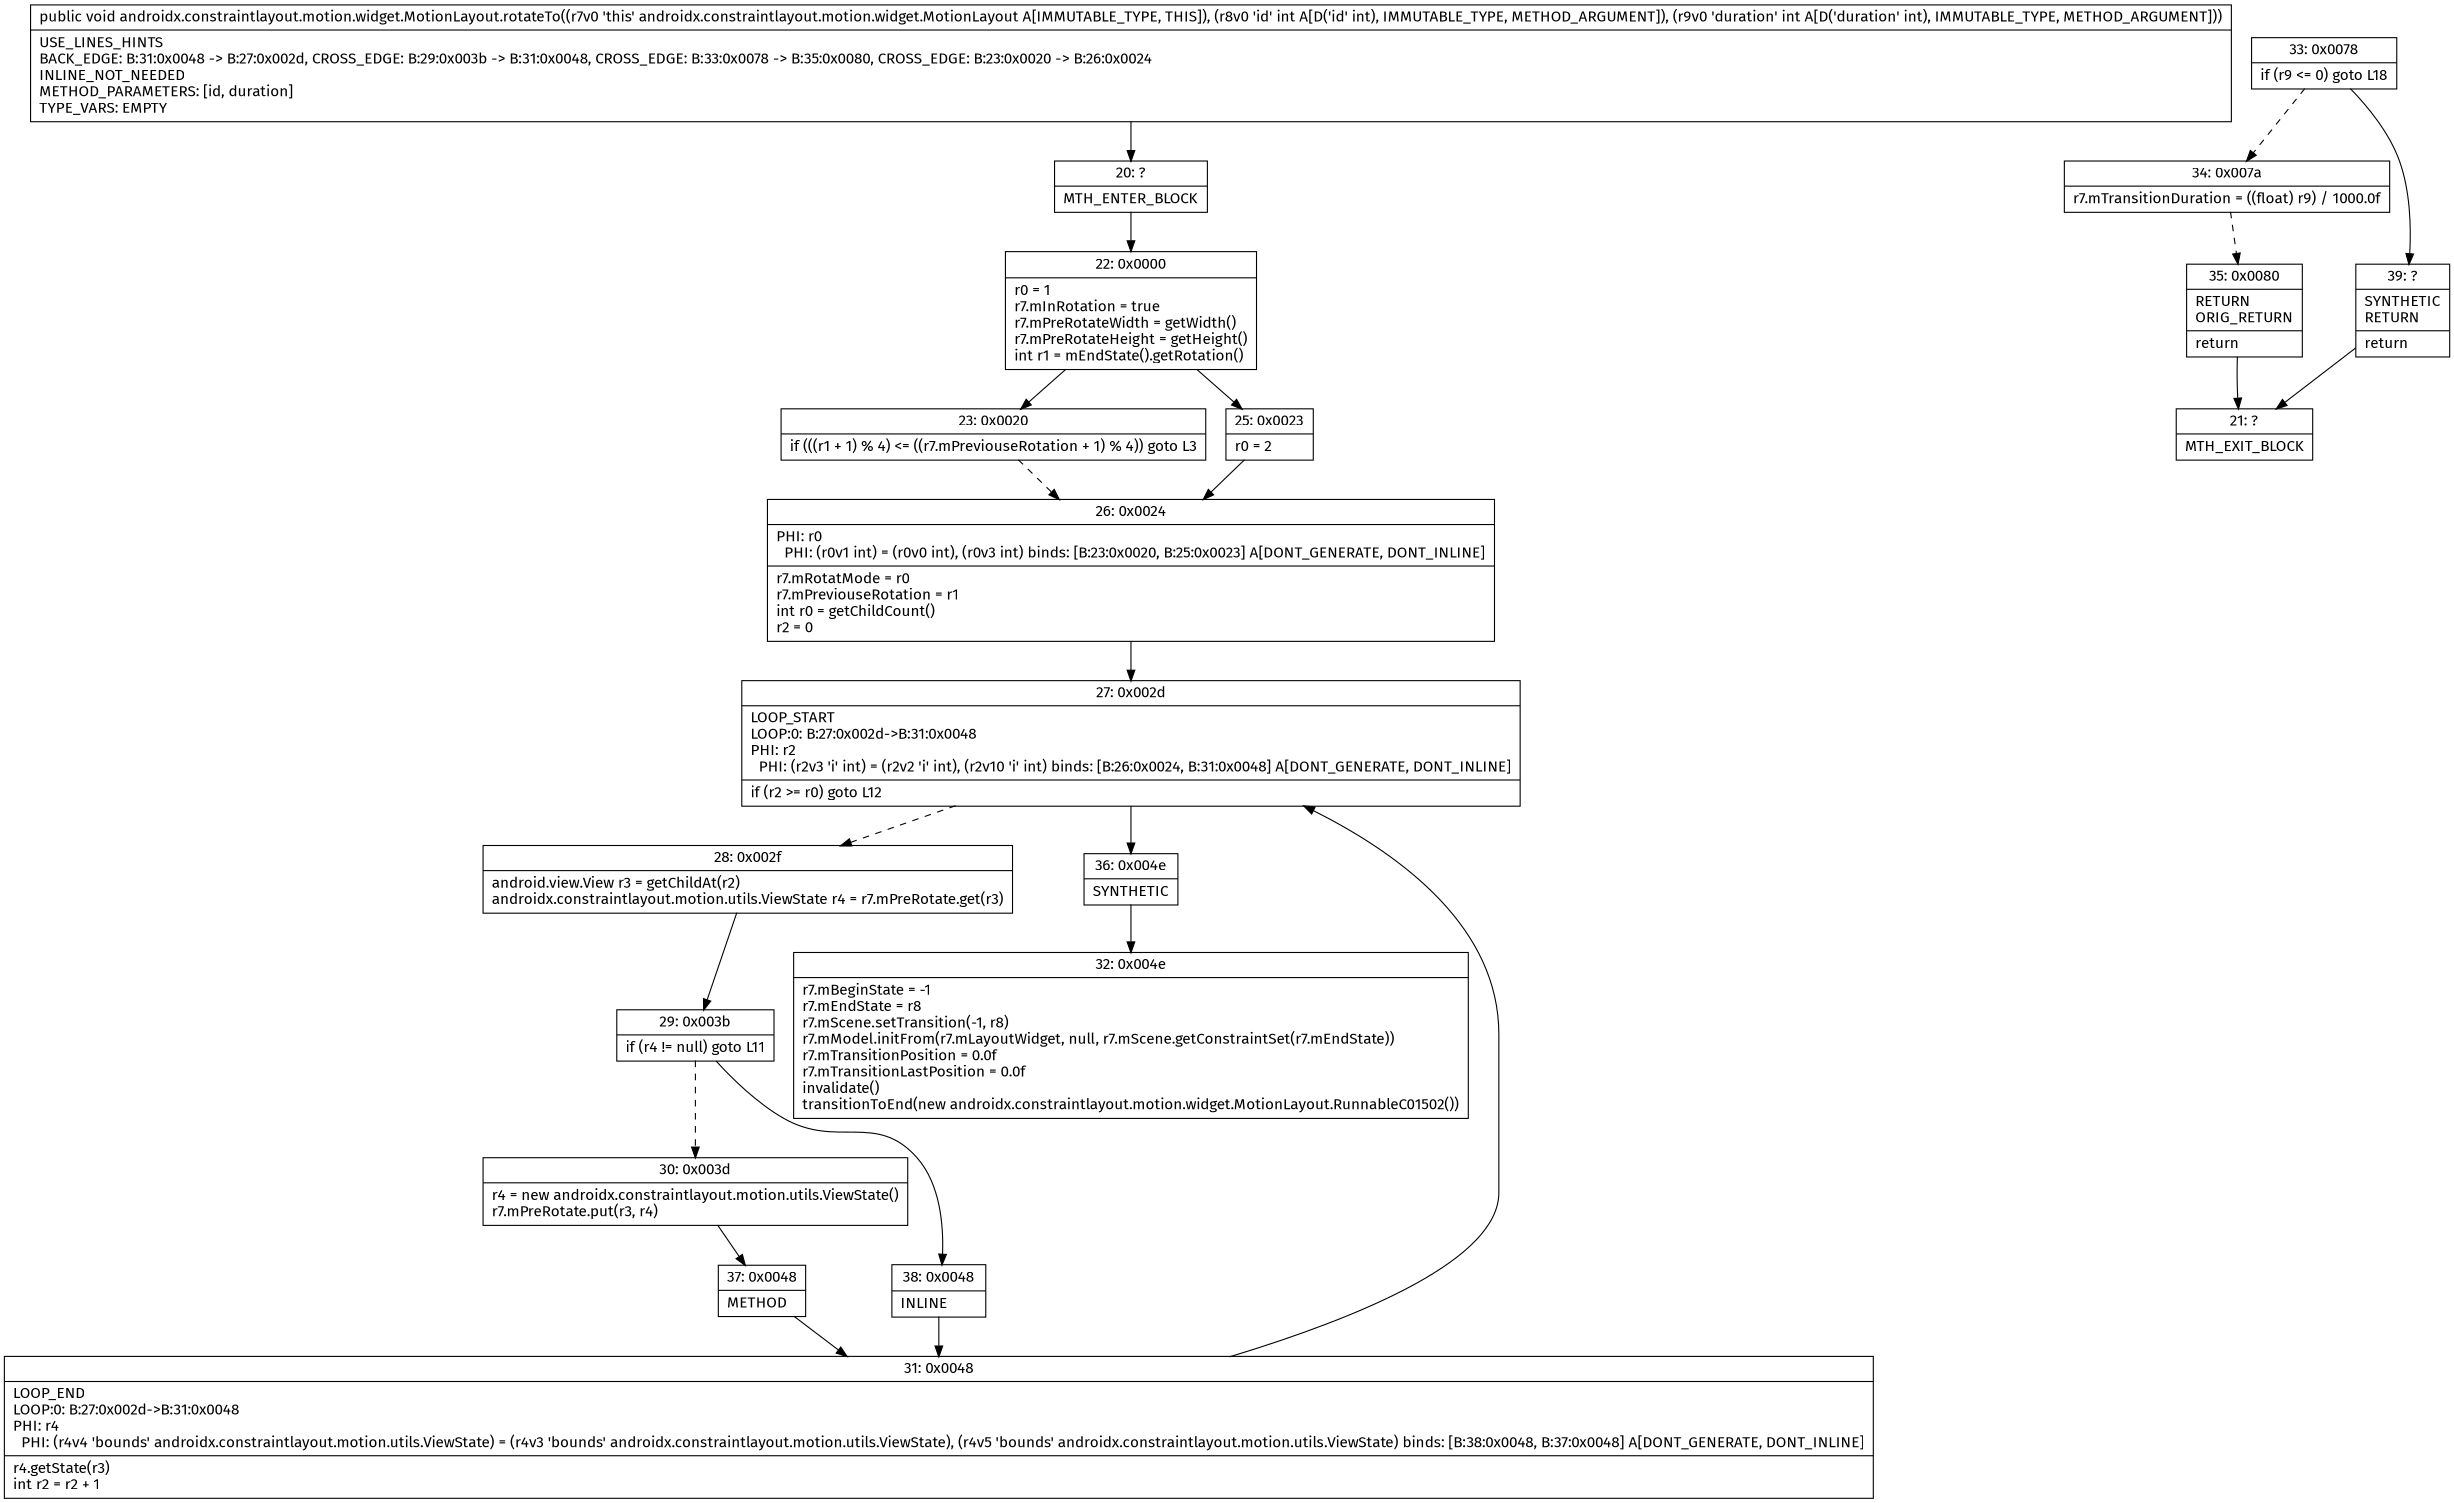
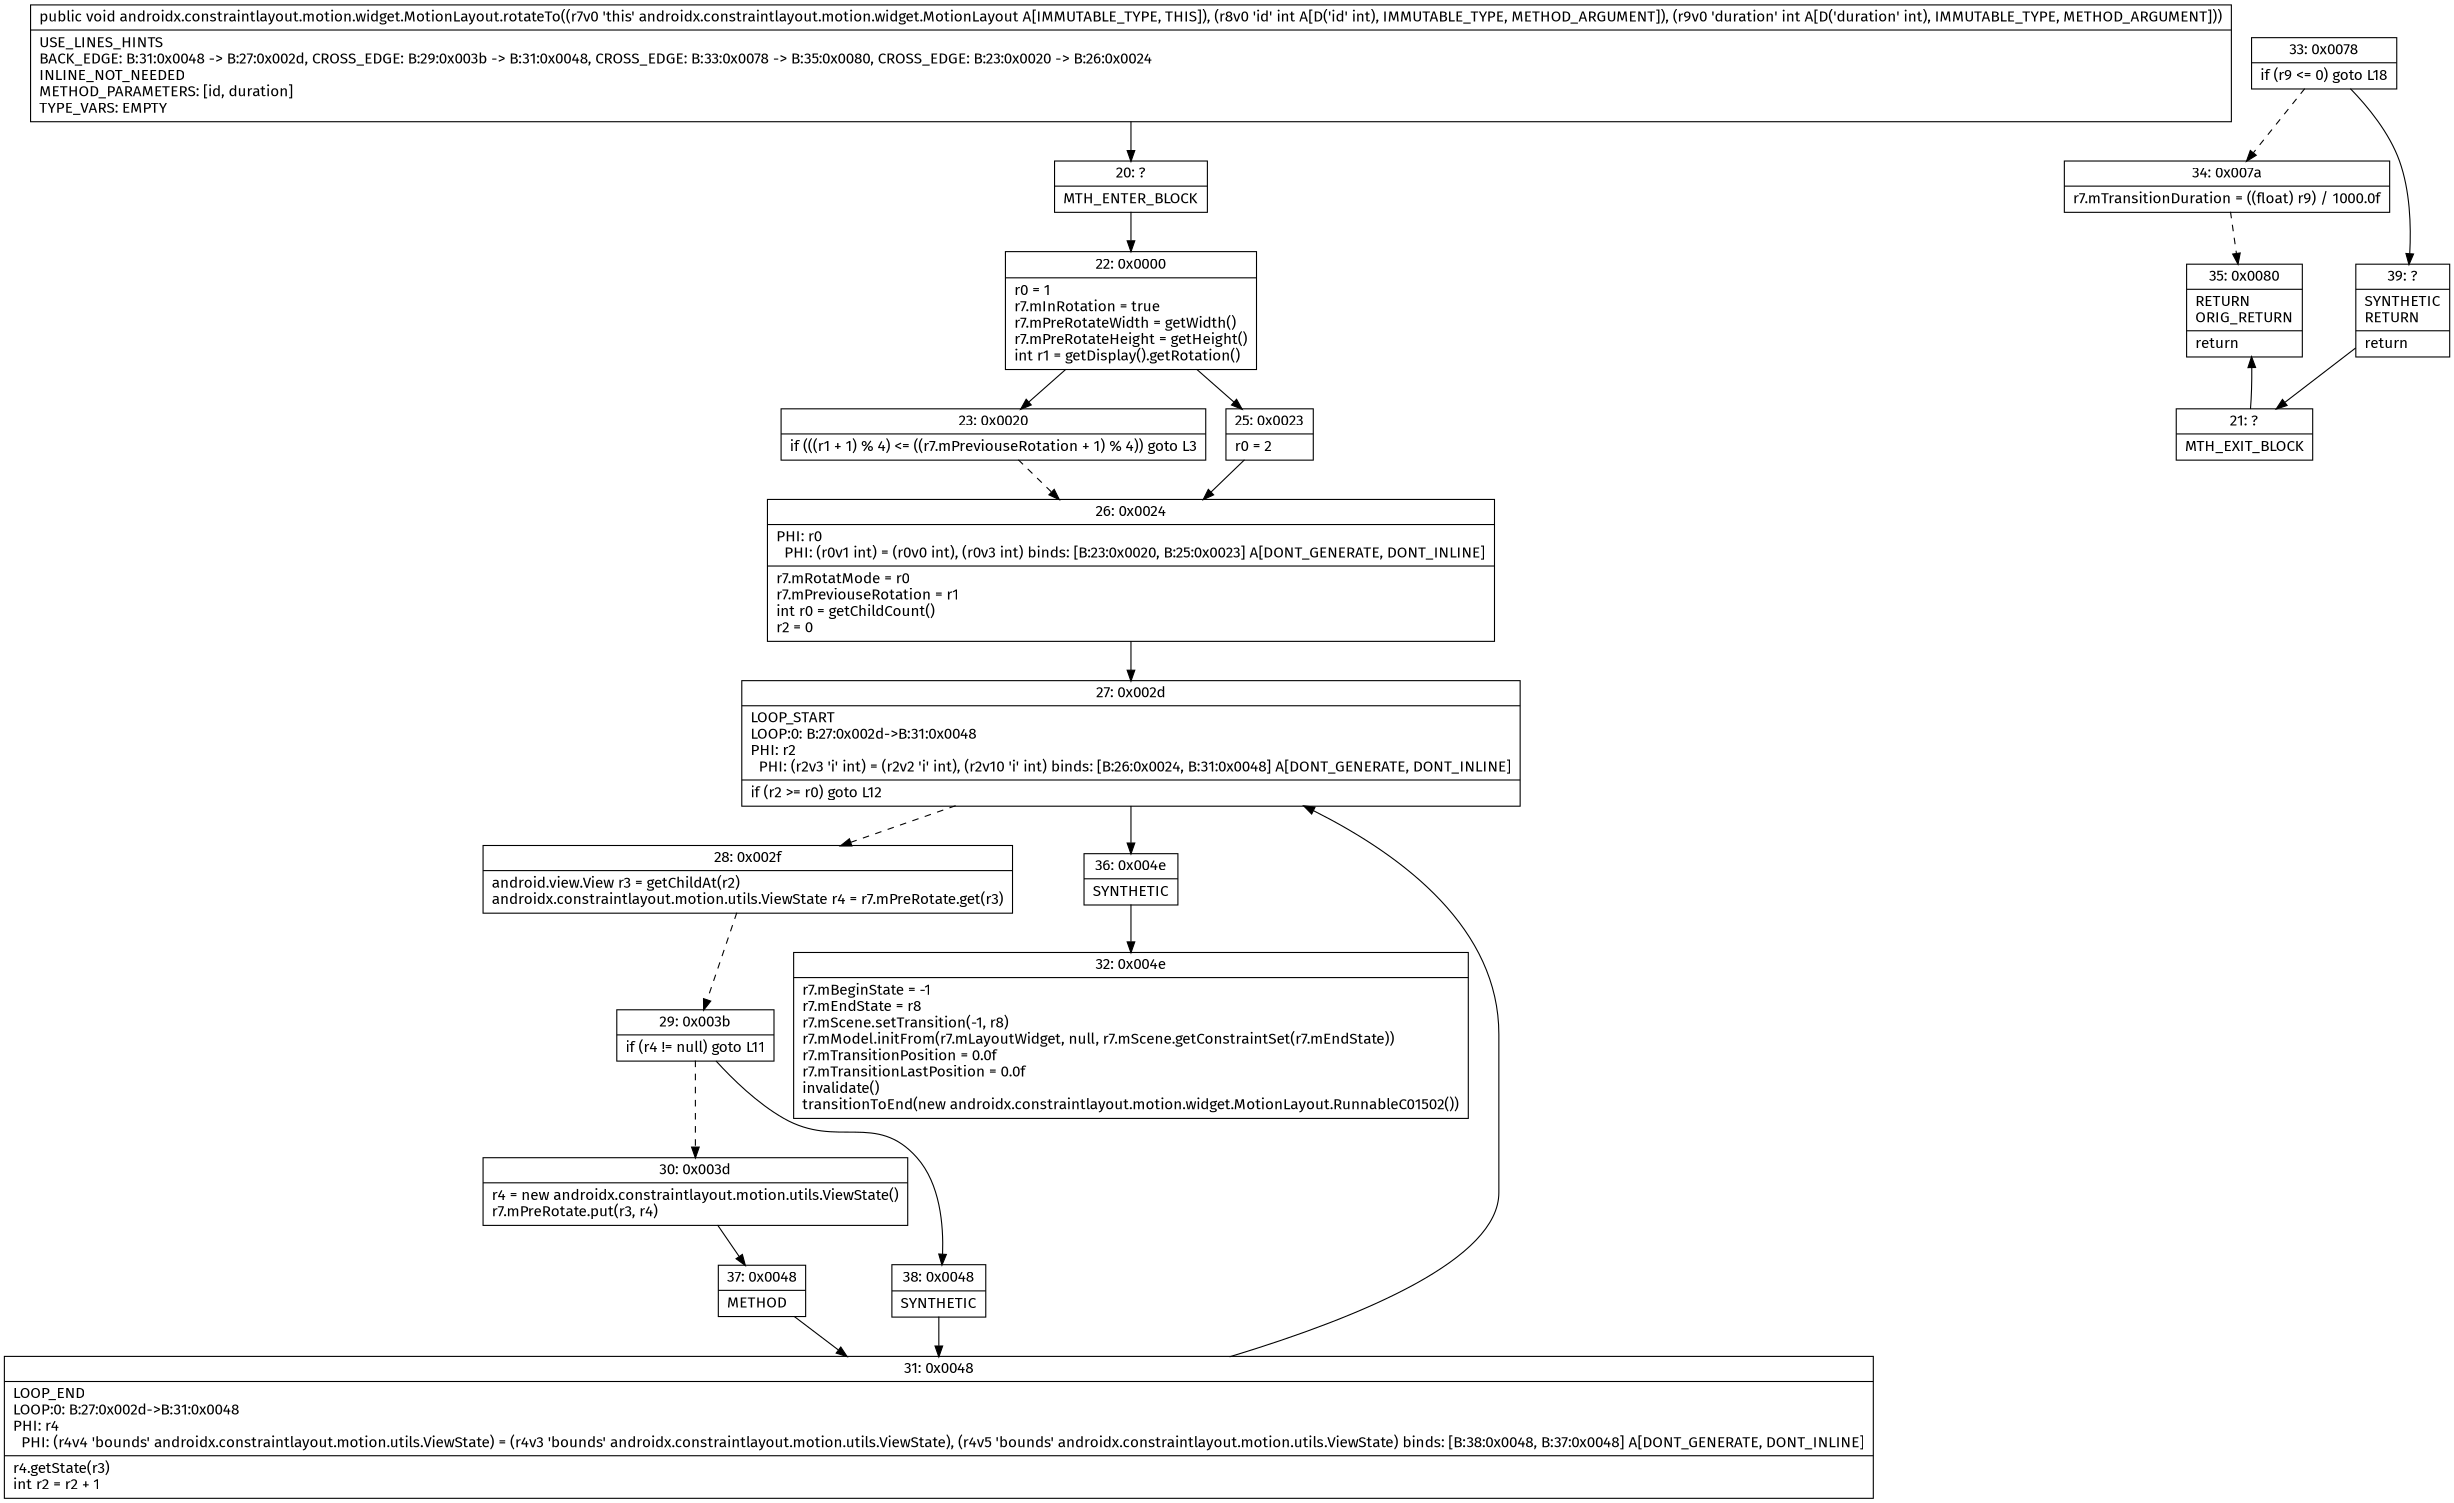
(1129, 356) -> (1128, 356)
(2237, 377) -> (2252, 388)
(722, 956) -> (722, 956)
(924, 1303) -> (939, 1303)
